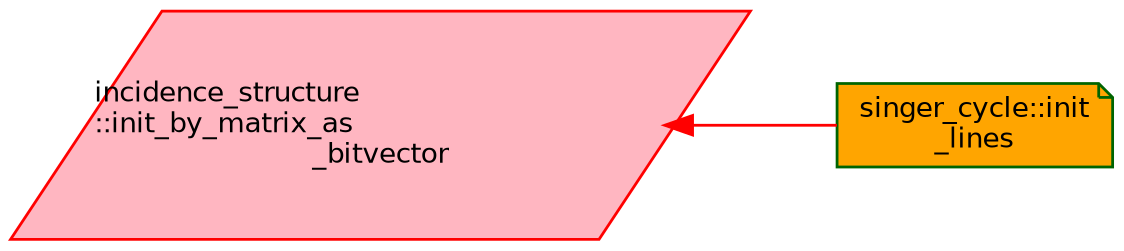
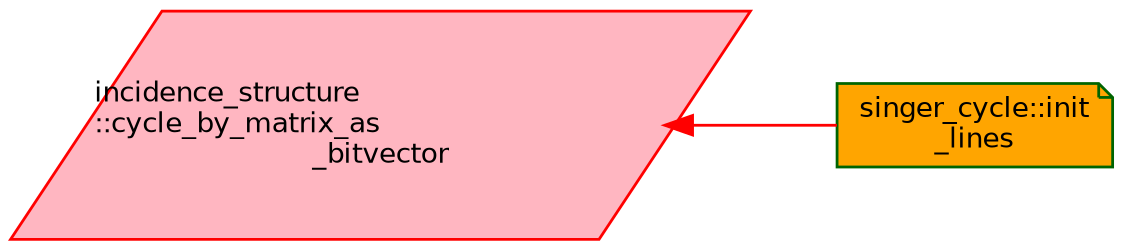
(380, 125) -> (380, 125)
